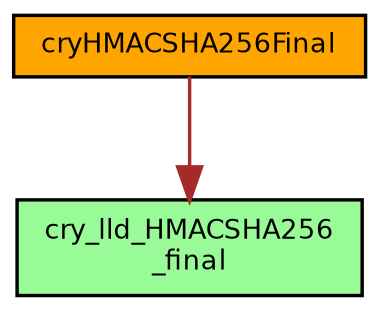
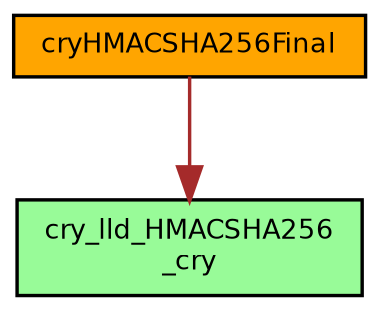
(190, 248) -> (190, 248)
